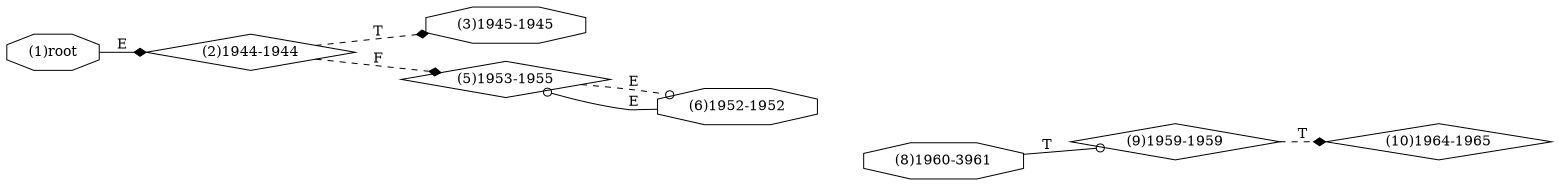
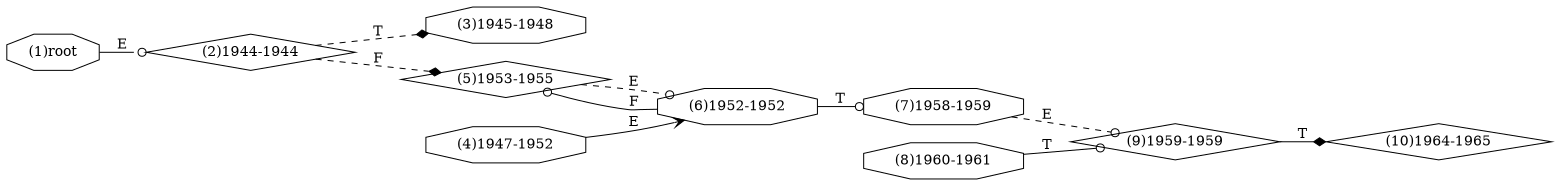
(506, 25) -> (506, 25)
(117, 52) -> (117, 52)
(634, 102) -> (634, 102)
none -> (944, 107)
(1297, 142) -> (1297, 142)
none -> (506, 145)
(944, 161) -> (944, 161)
